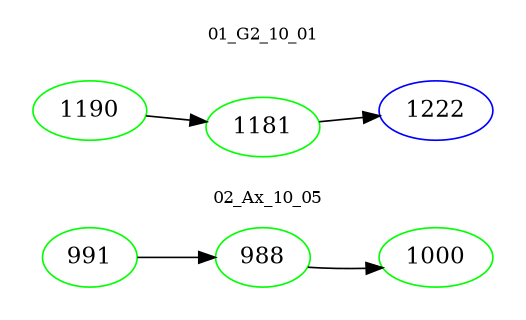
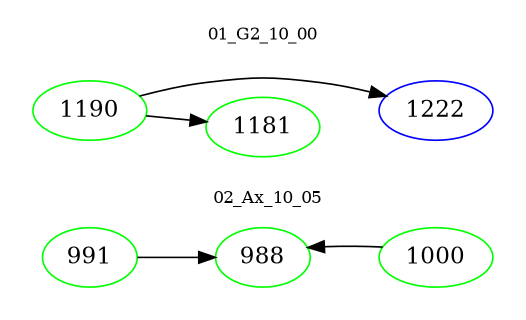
(263, 35) -> (263, 35)
(341, 120) -> (254, 78)
(337, 268) -> (354, 246)
